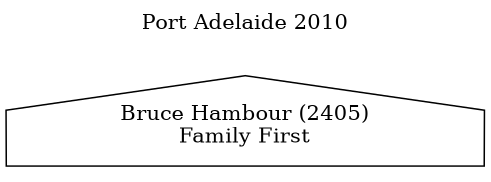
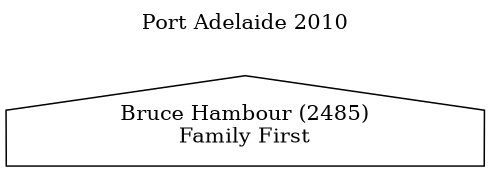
(245, 126) -> (245, 126)
